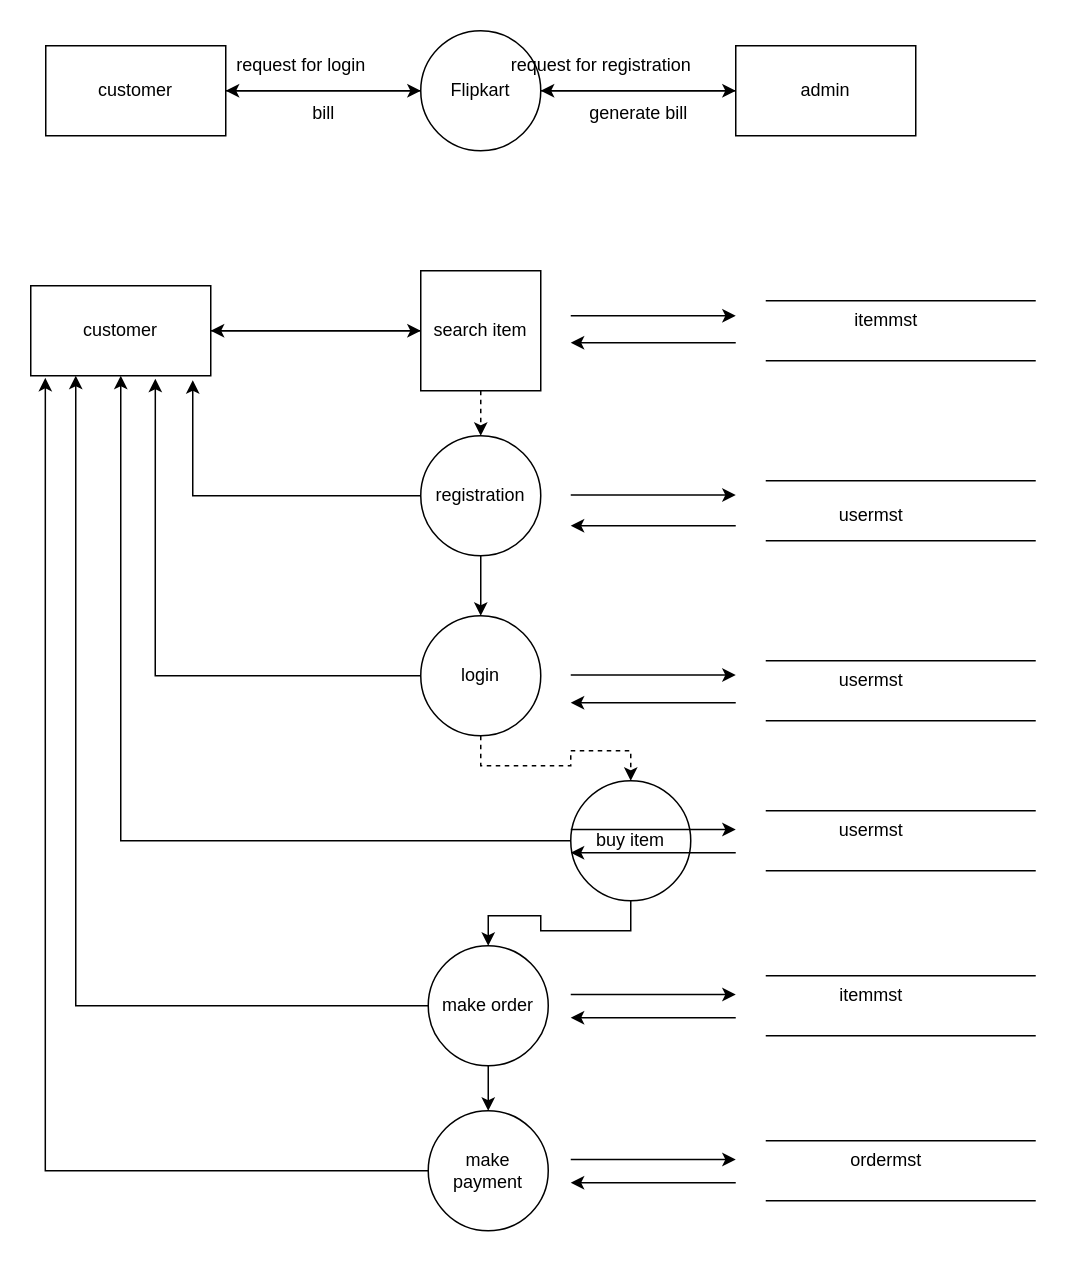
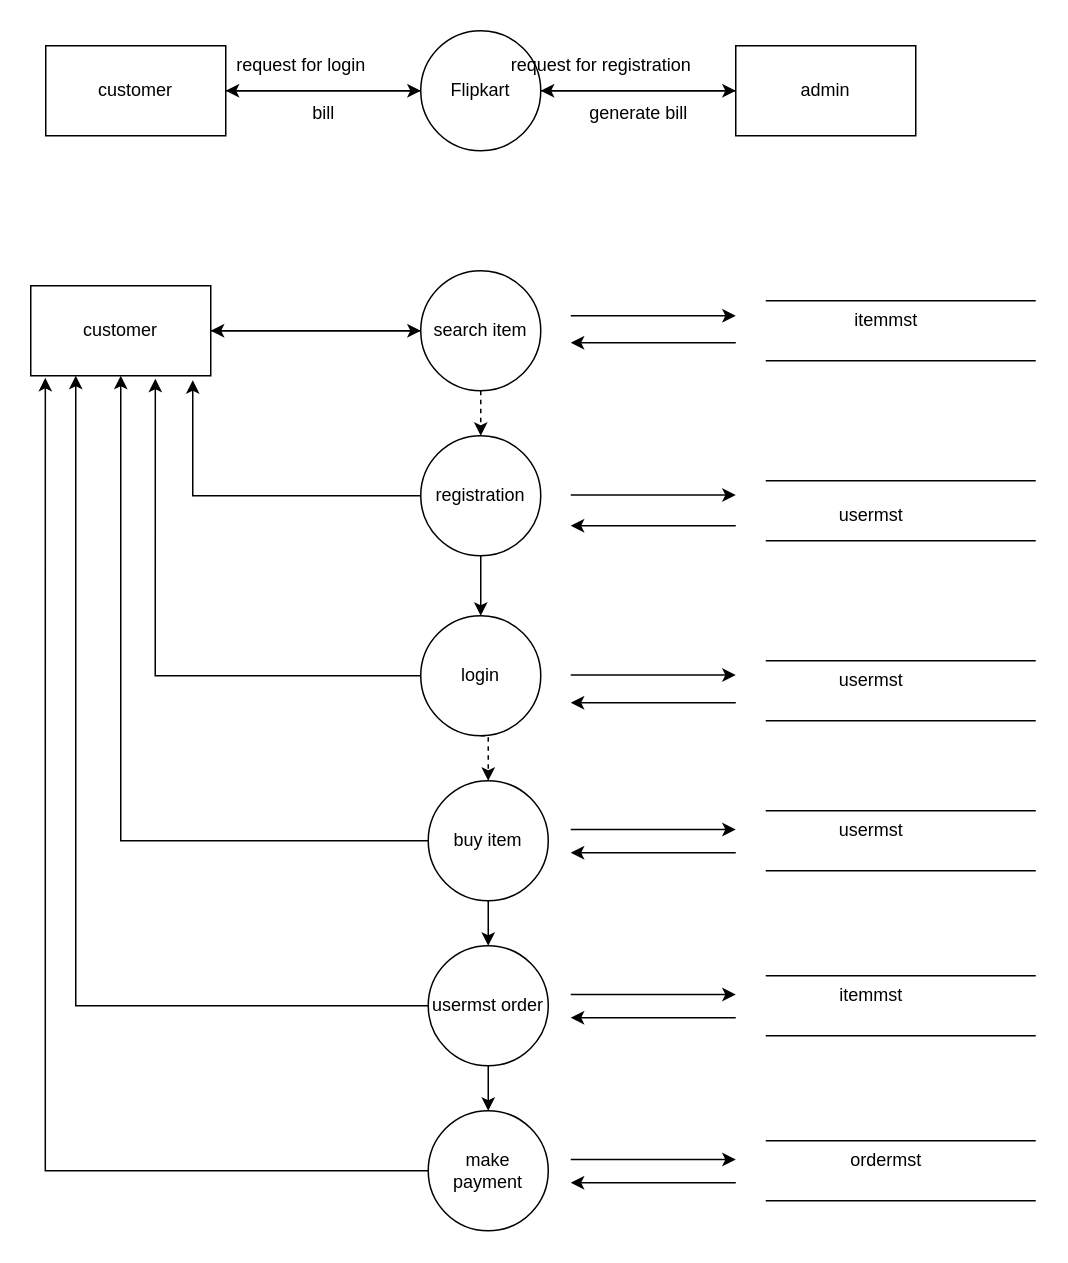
(481, 331) -> (481, 331)
(631, 841) -> (488, 841)
(488, 1006) -> (488, 1006)
